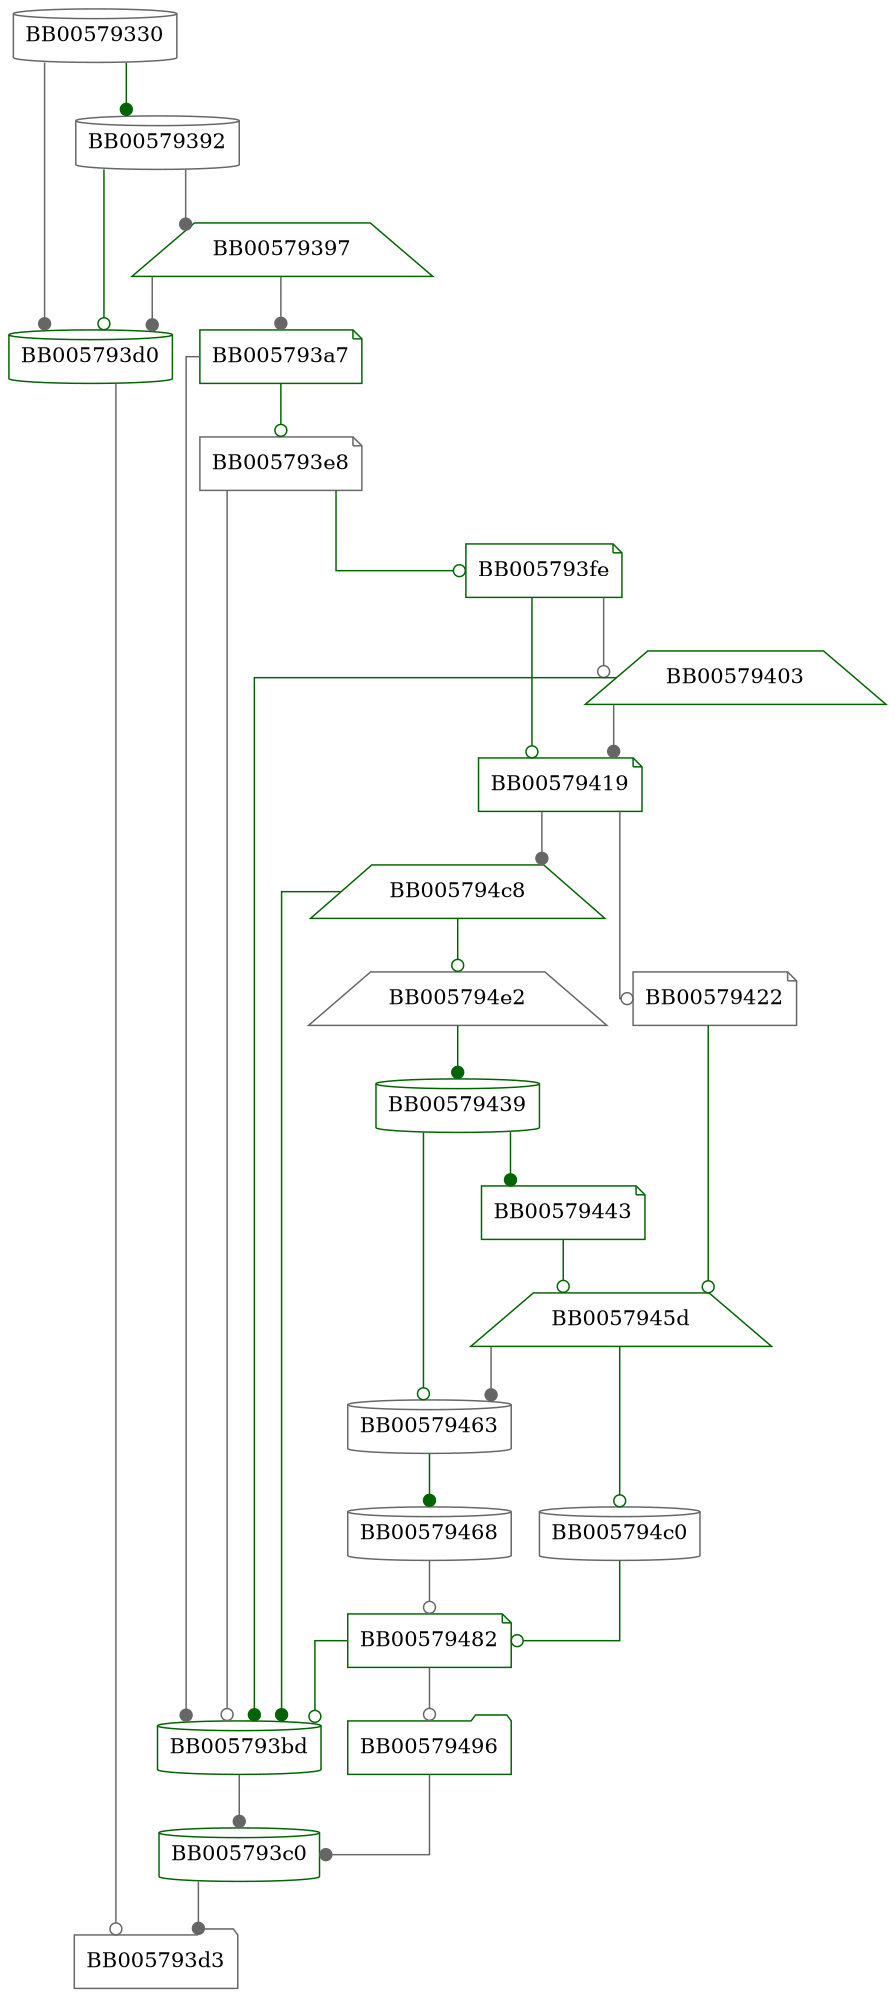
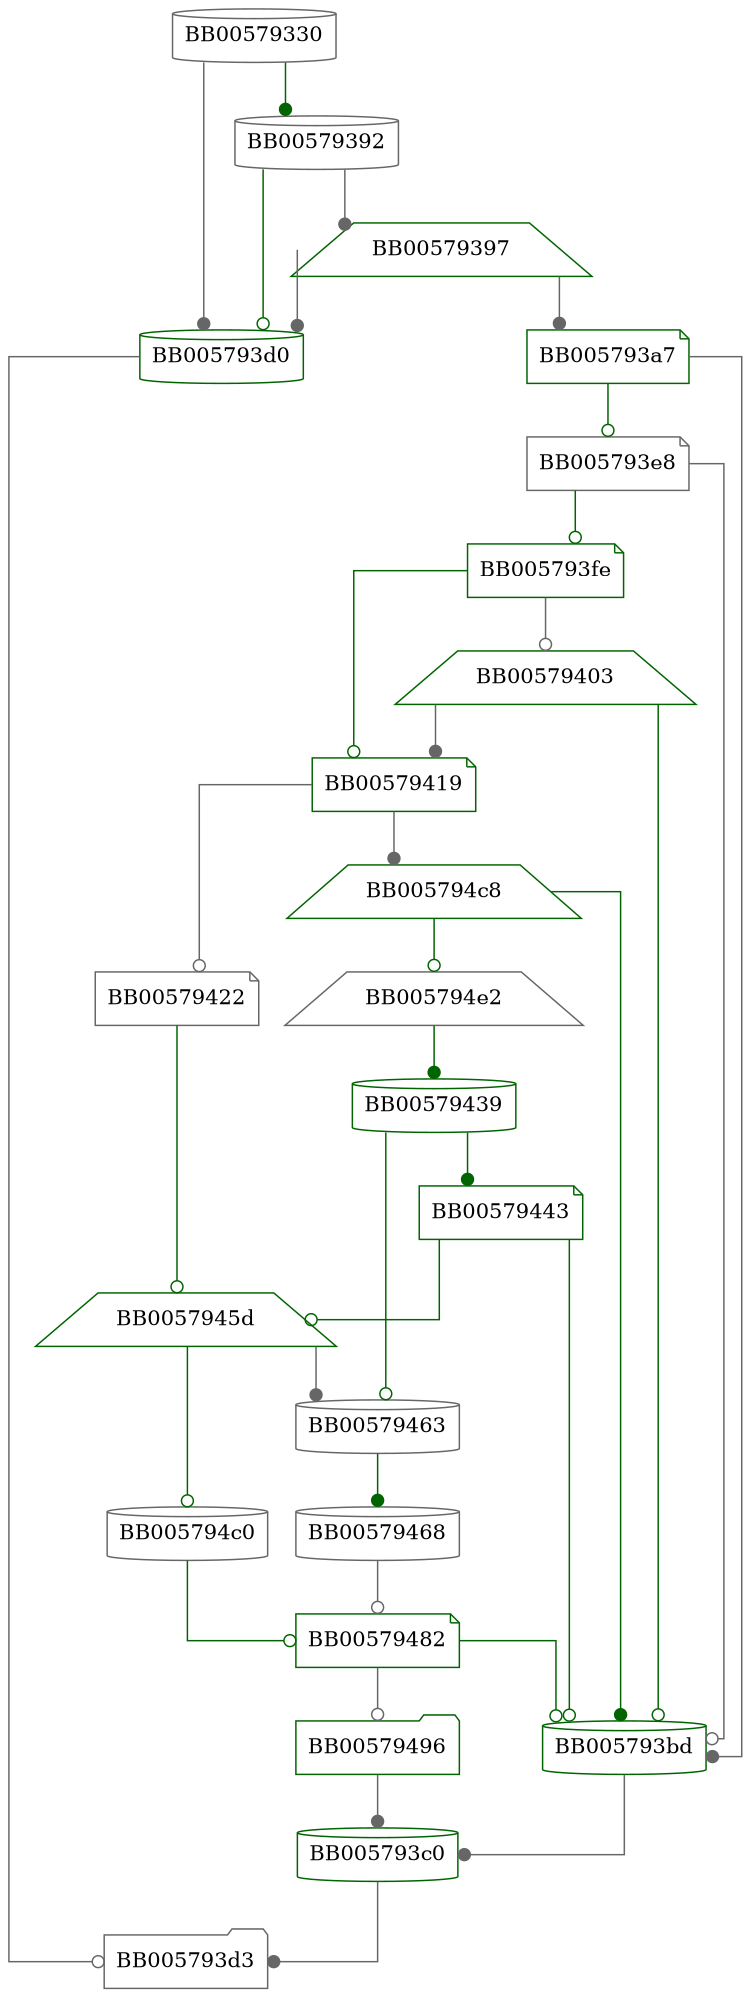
(254, 1012) -> (658, 1207)
none -> (569, 1475)
